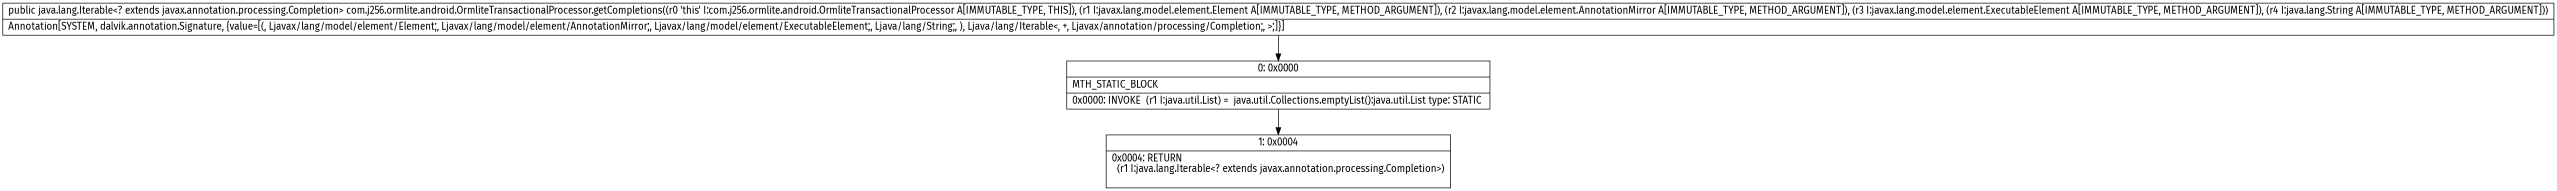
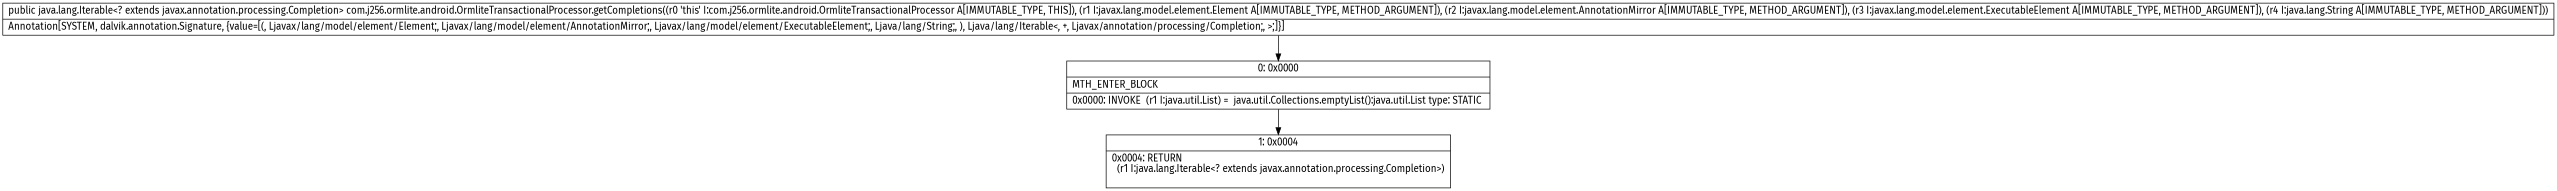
(1116, 85) -> (1116, 85)
